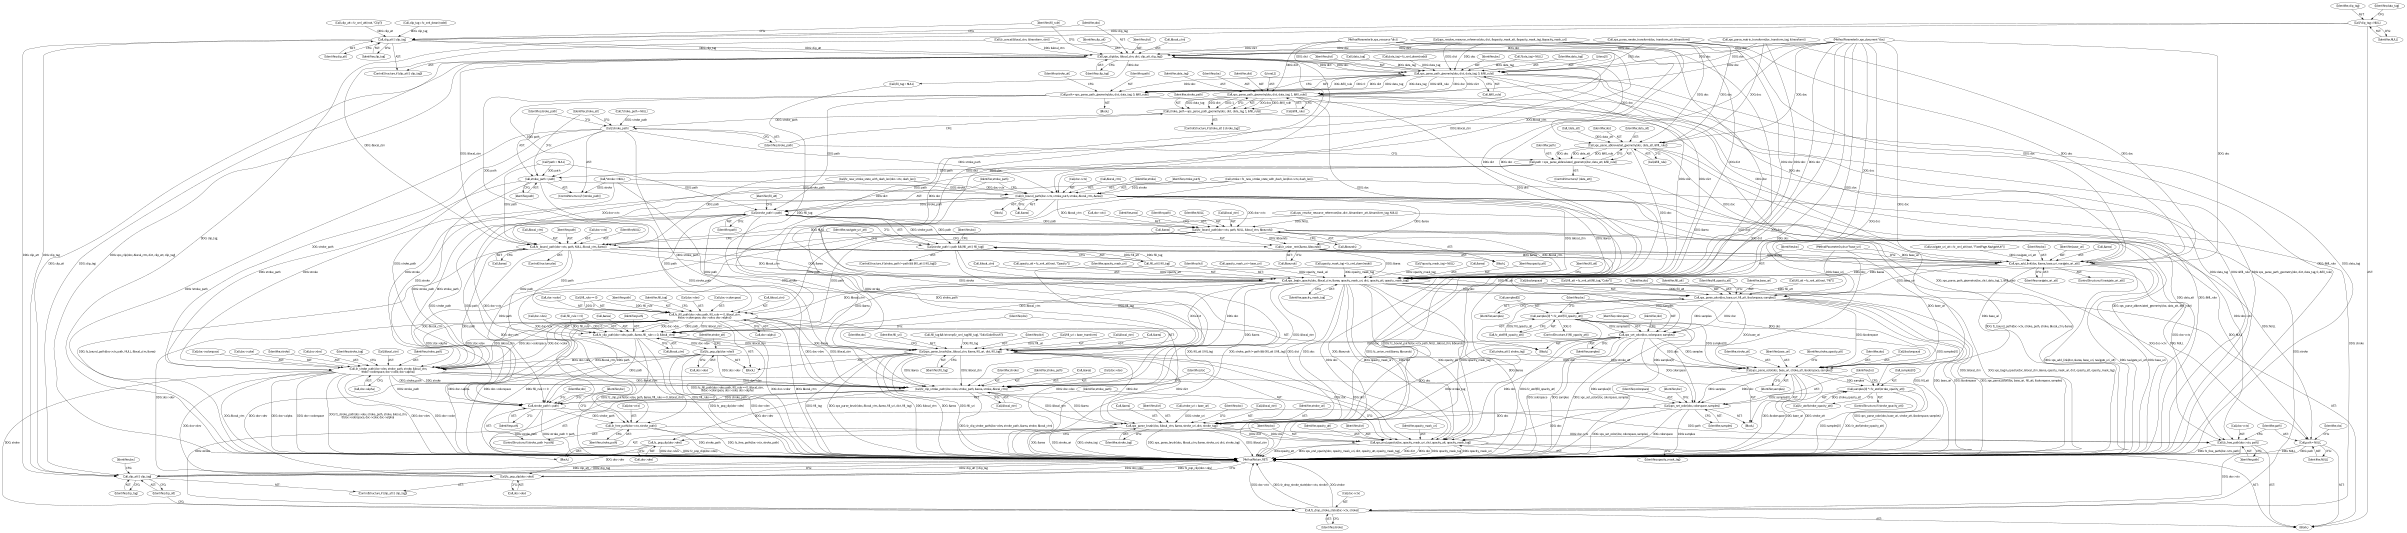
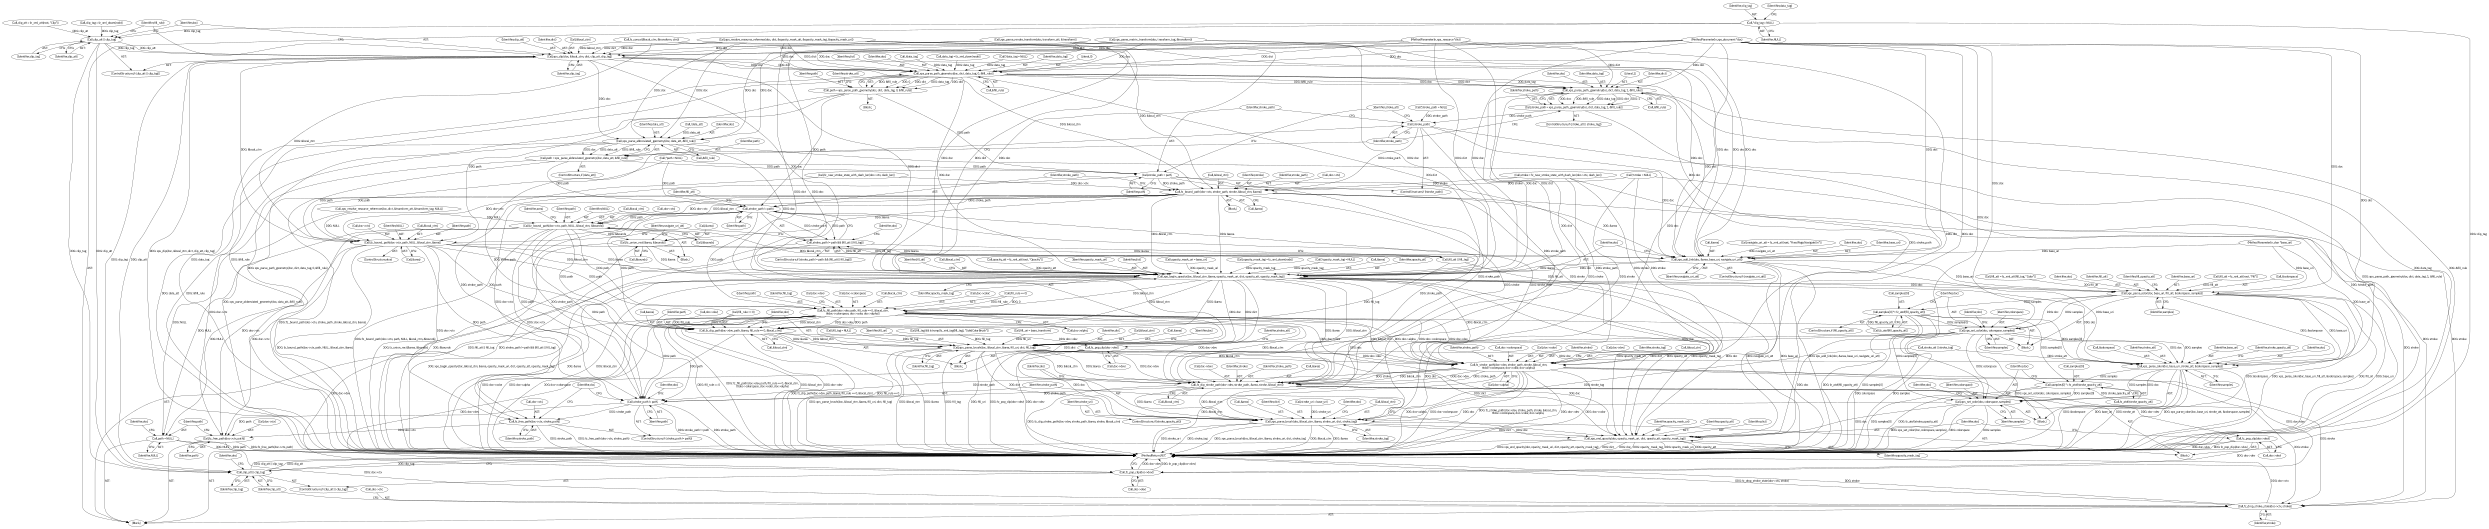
(1030, 81) -> (1251, 65)
(596, 187) -> (2238, 227)
(1567, 327) -> (1863, 322)
(1877, 397) -> (1102, 417)
